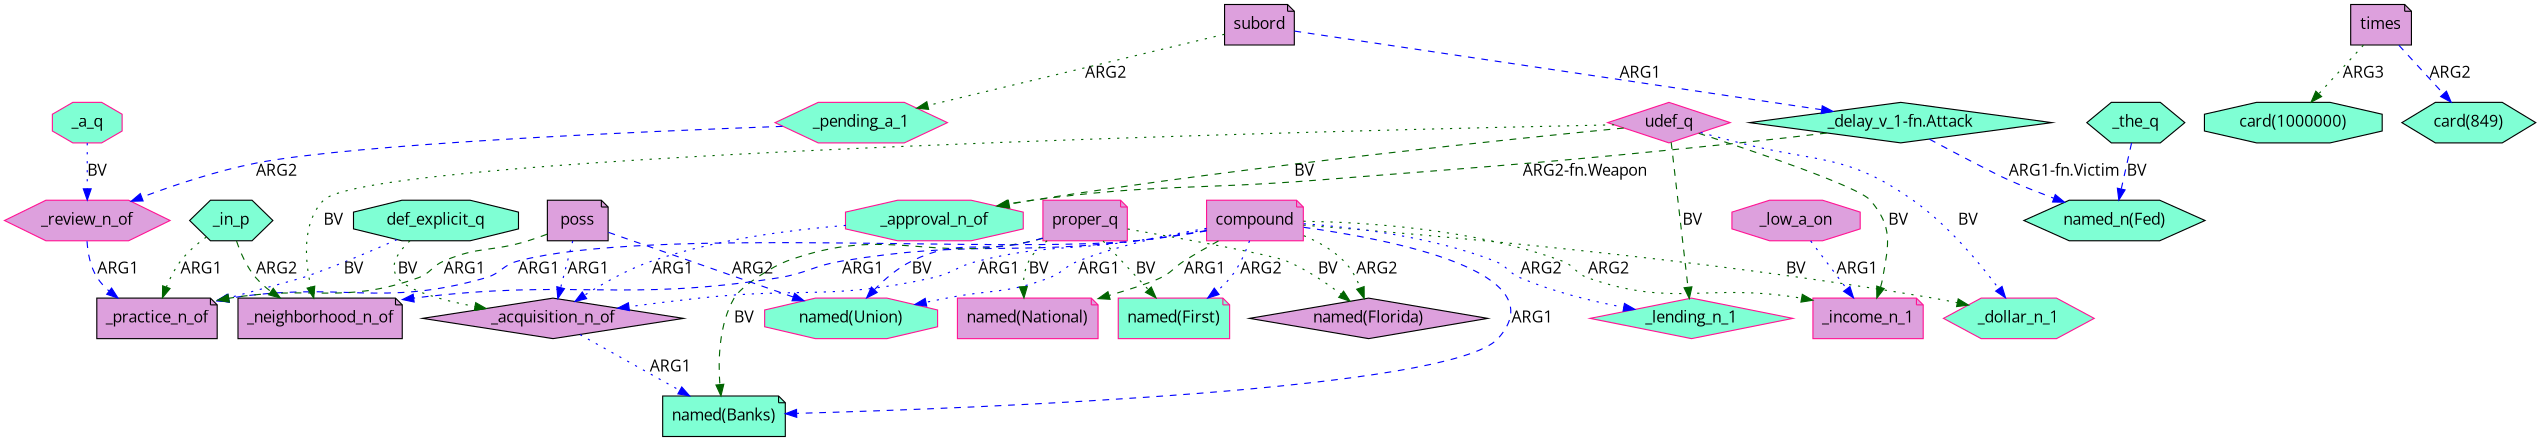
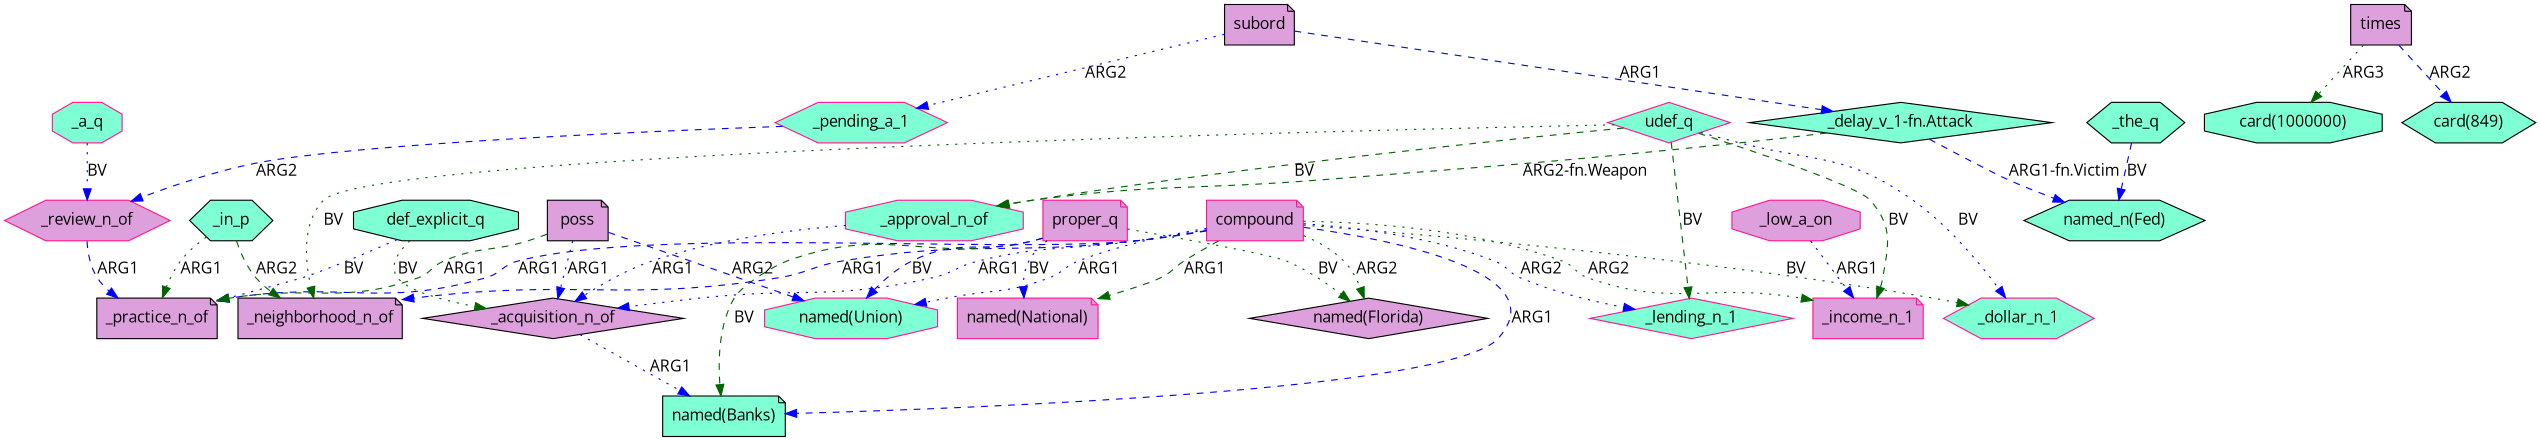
(1076, 70) -> (1076, 70)
(1669, 123) -> (1669, 123)
(1029, 261) -> (1029, 261)
(1174, 318) -> none
